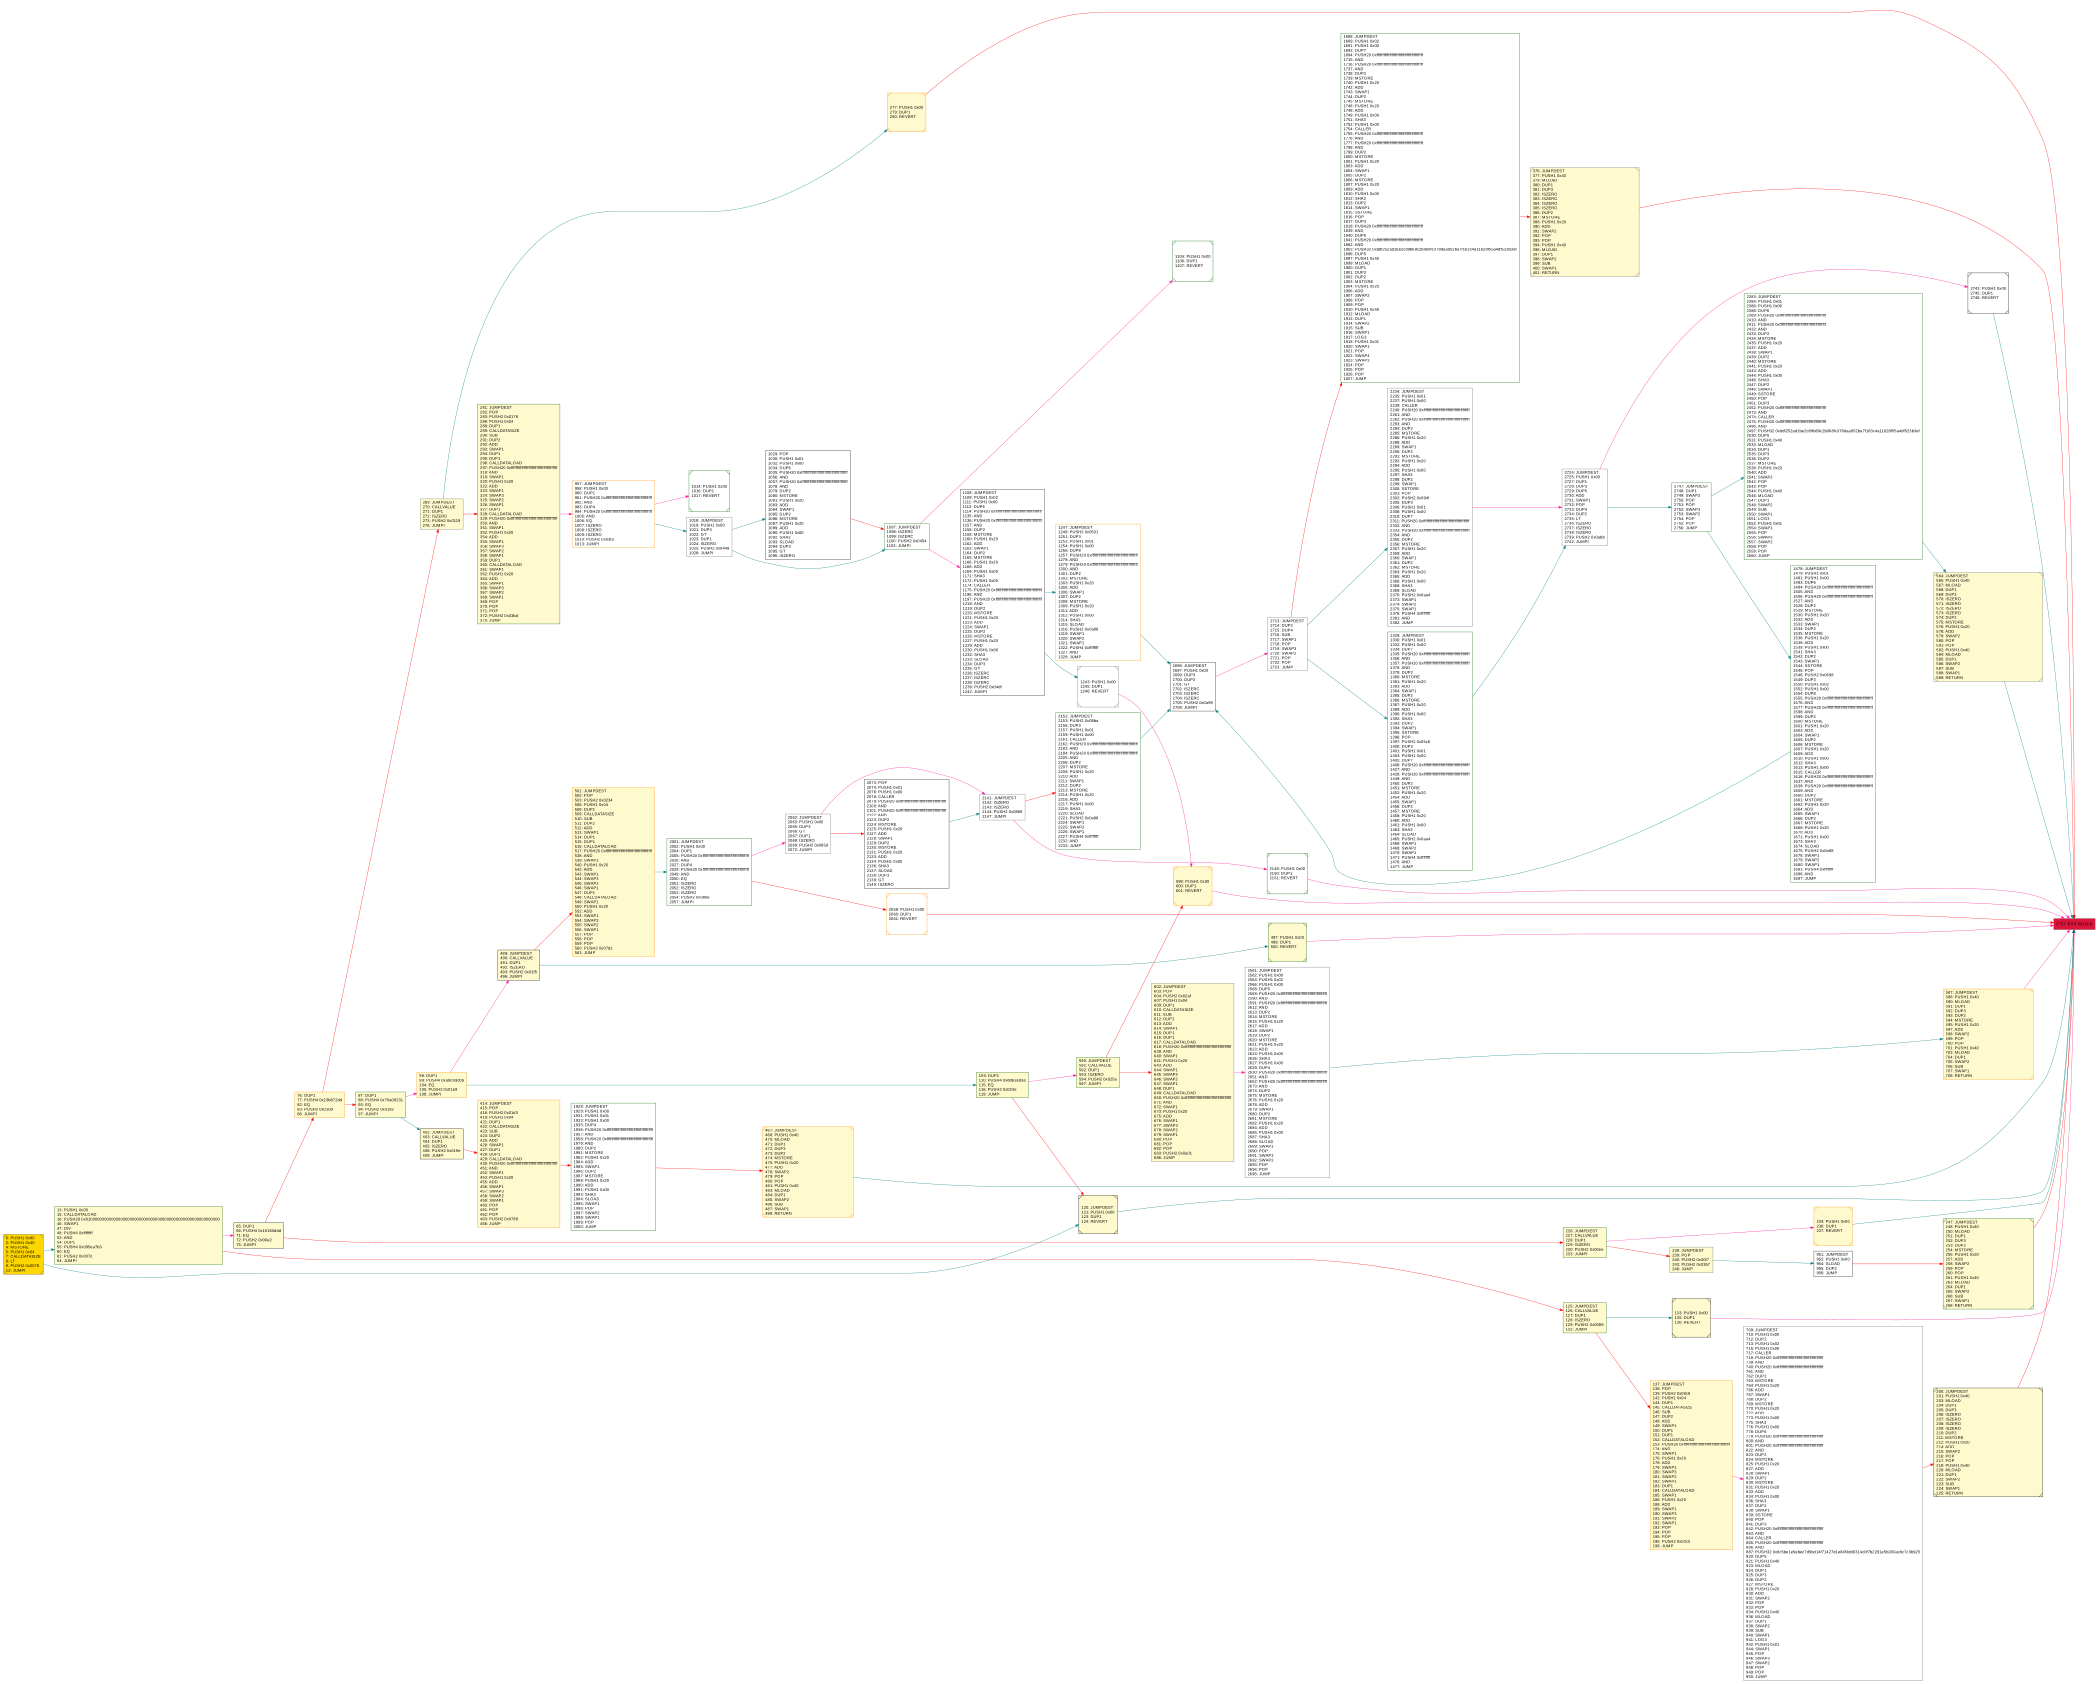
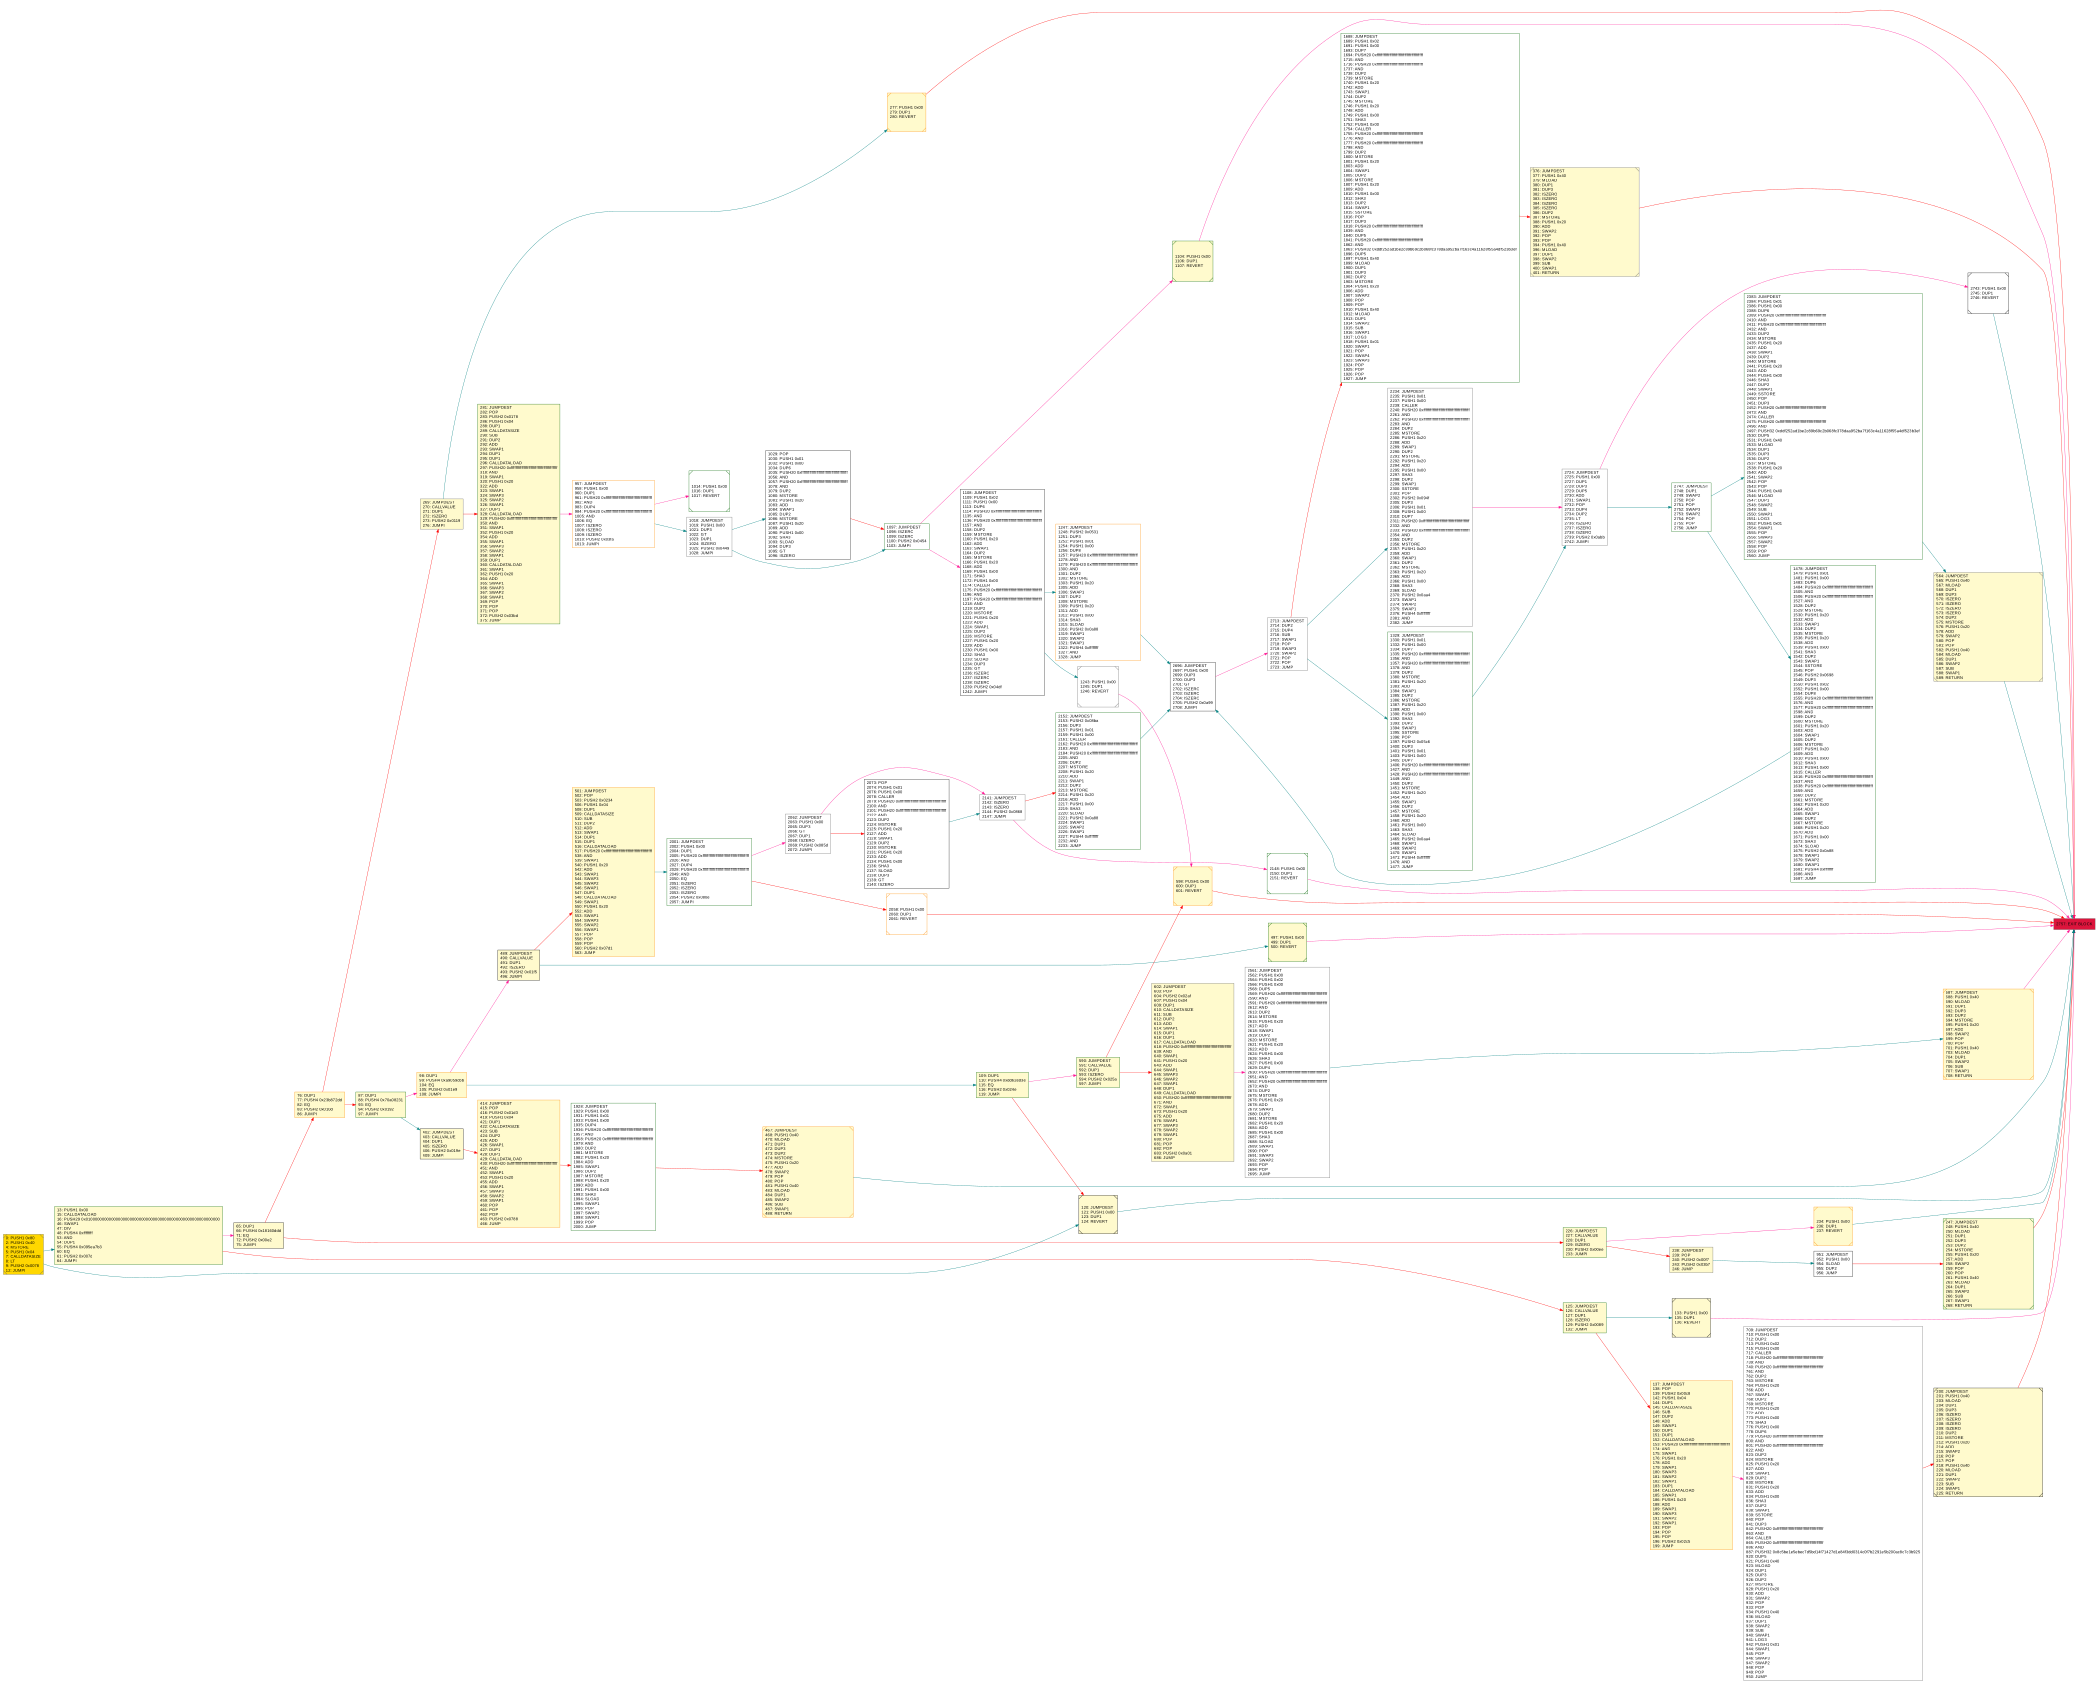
none -> (1949, 64)
(1193, 261) -> (1193, 261)
(1637, 903) -> (1637, 903)
